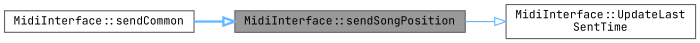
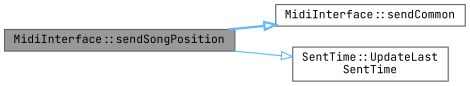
(209, 22) -> (246, 28)
(601, 22) -> (370, 64)
